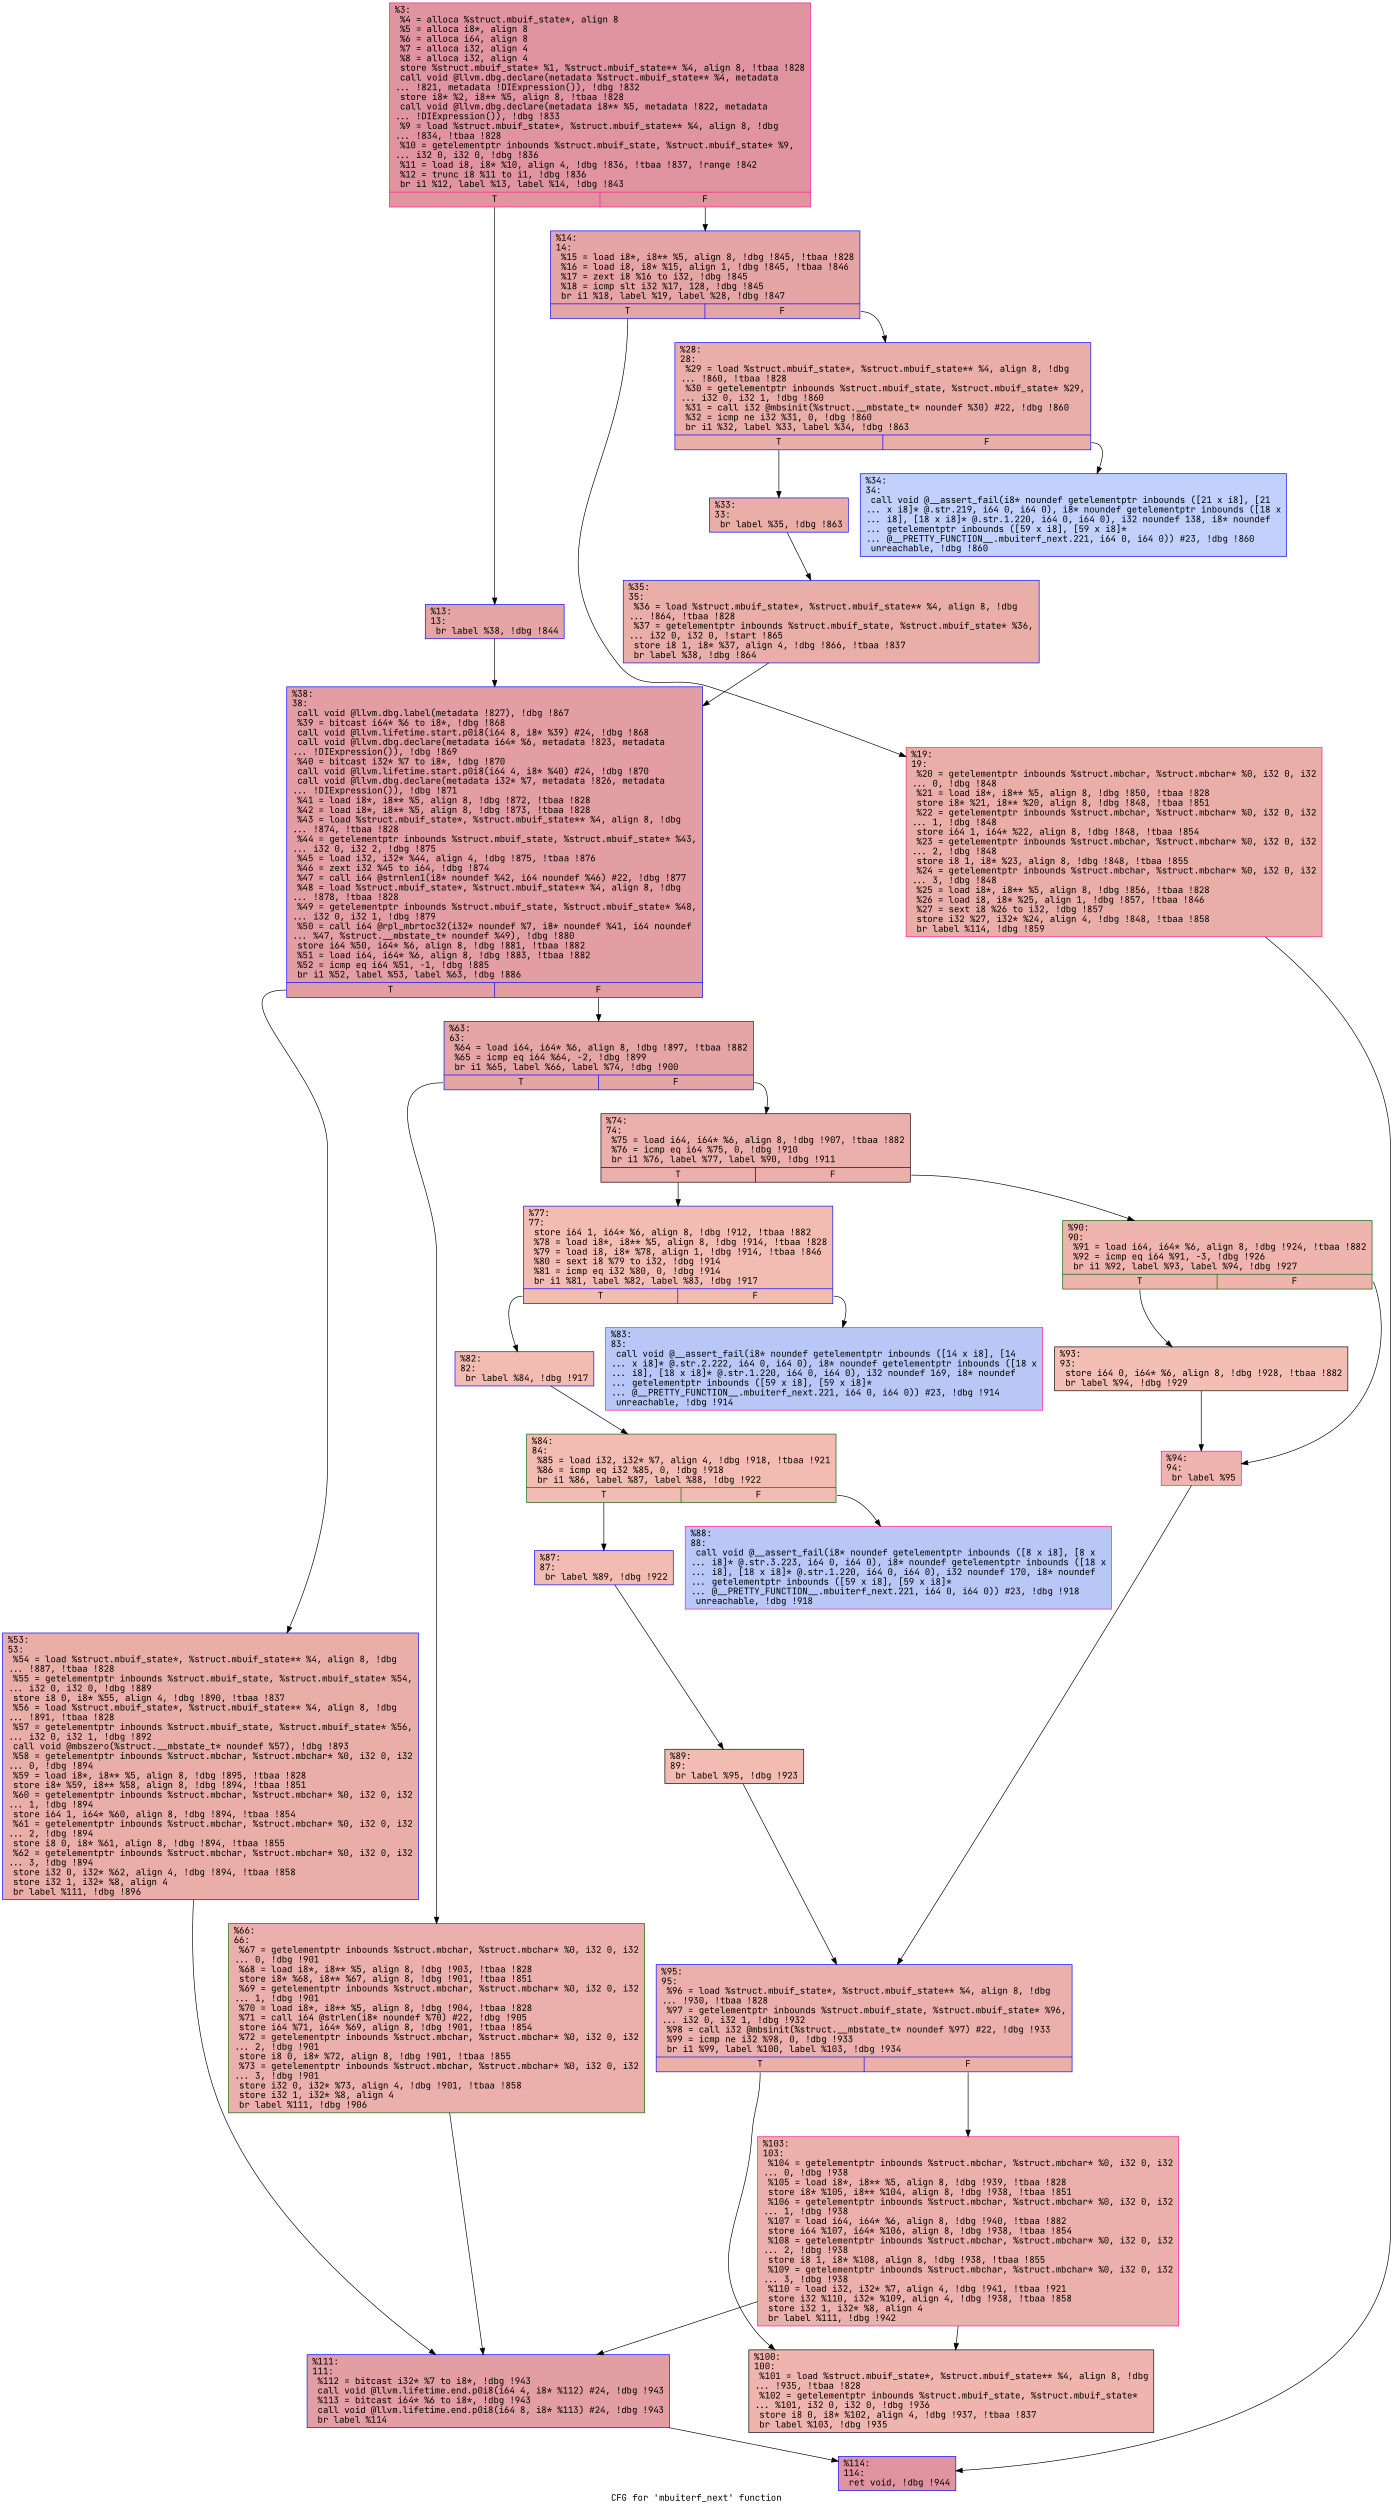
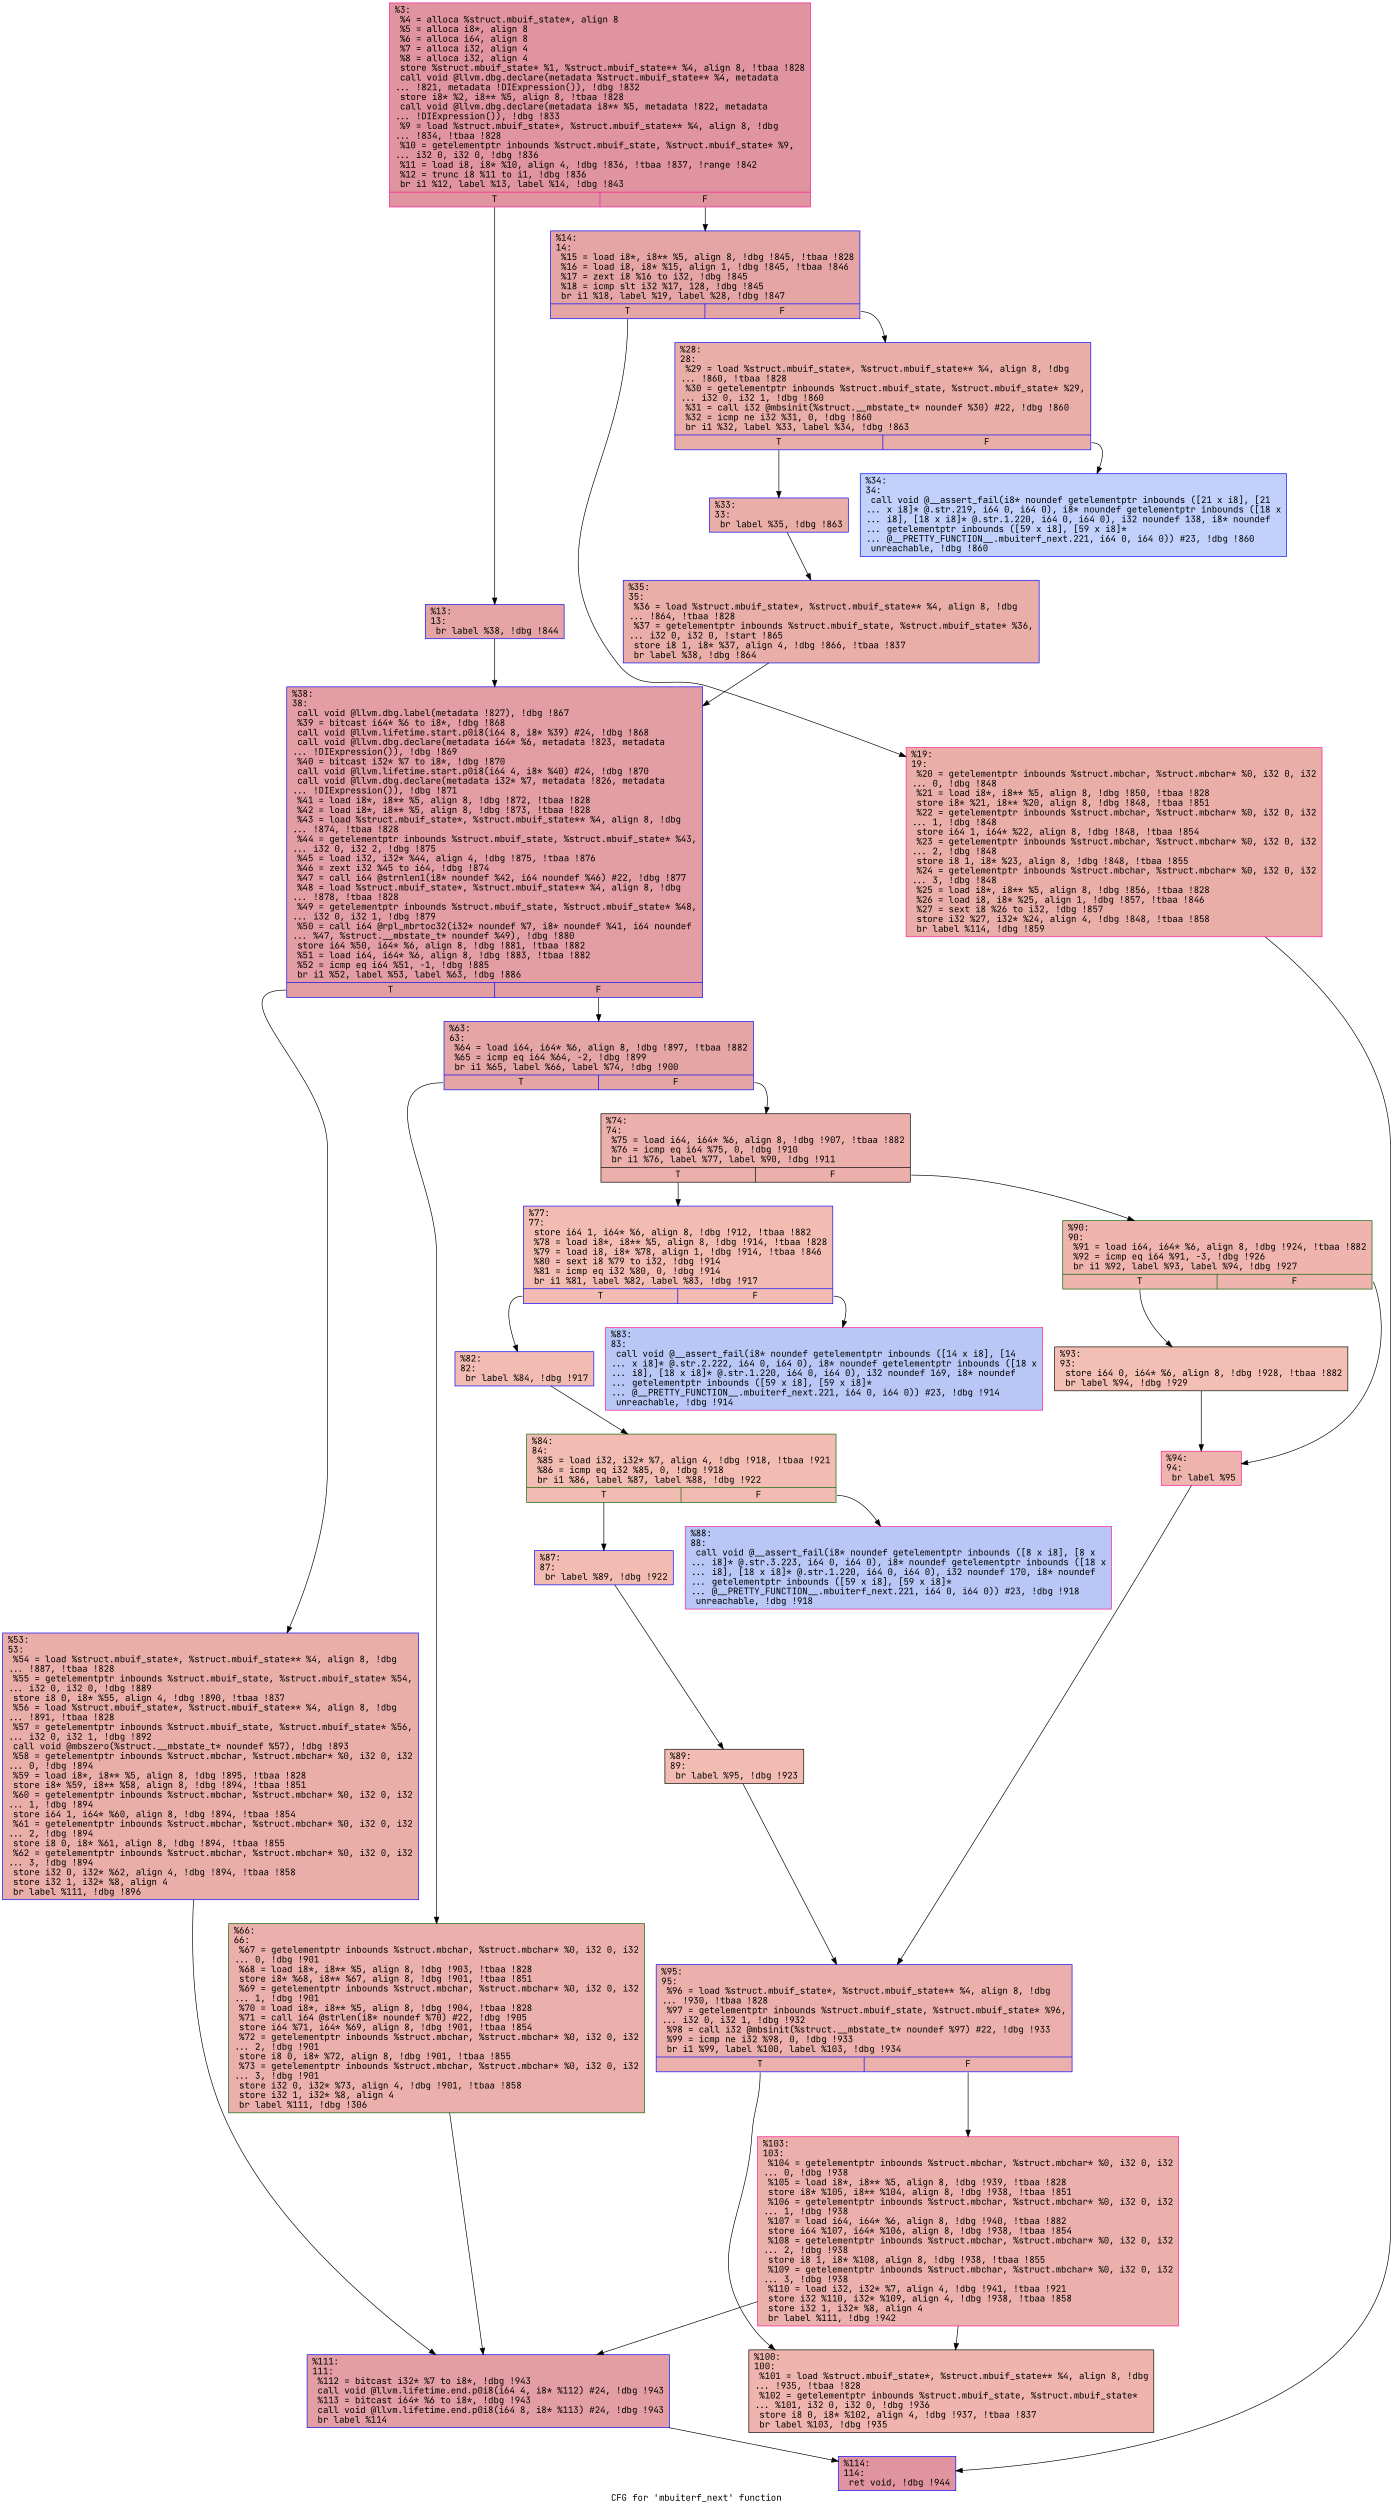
(301, 2105) -> (301, 2105)
